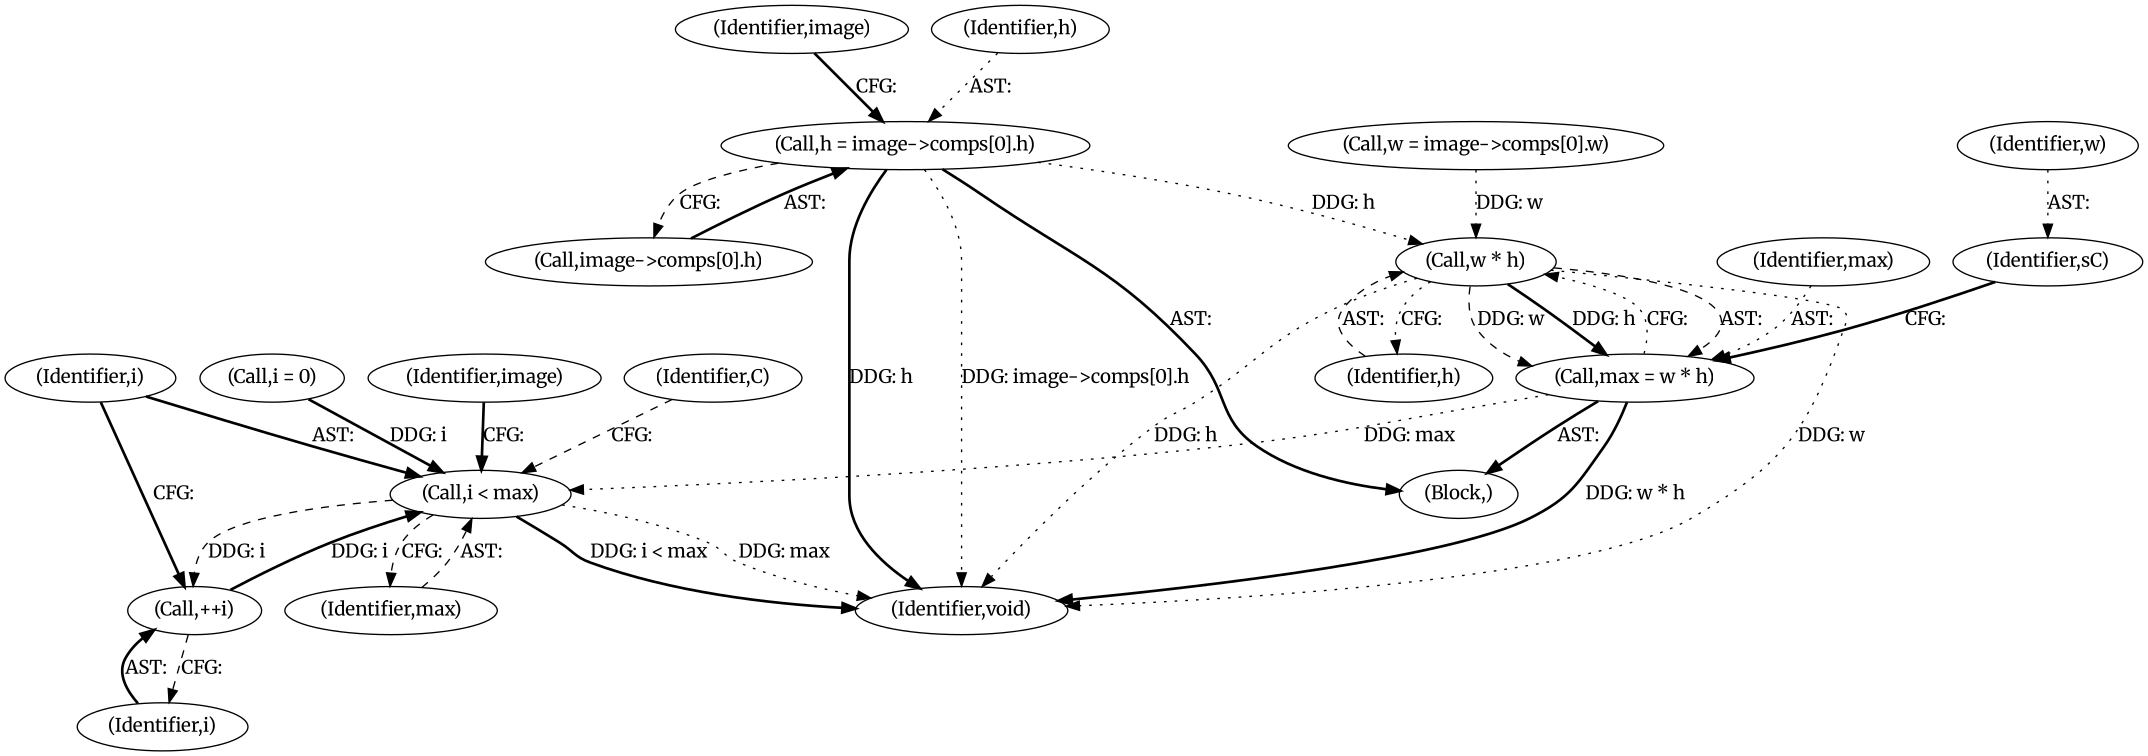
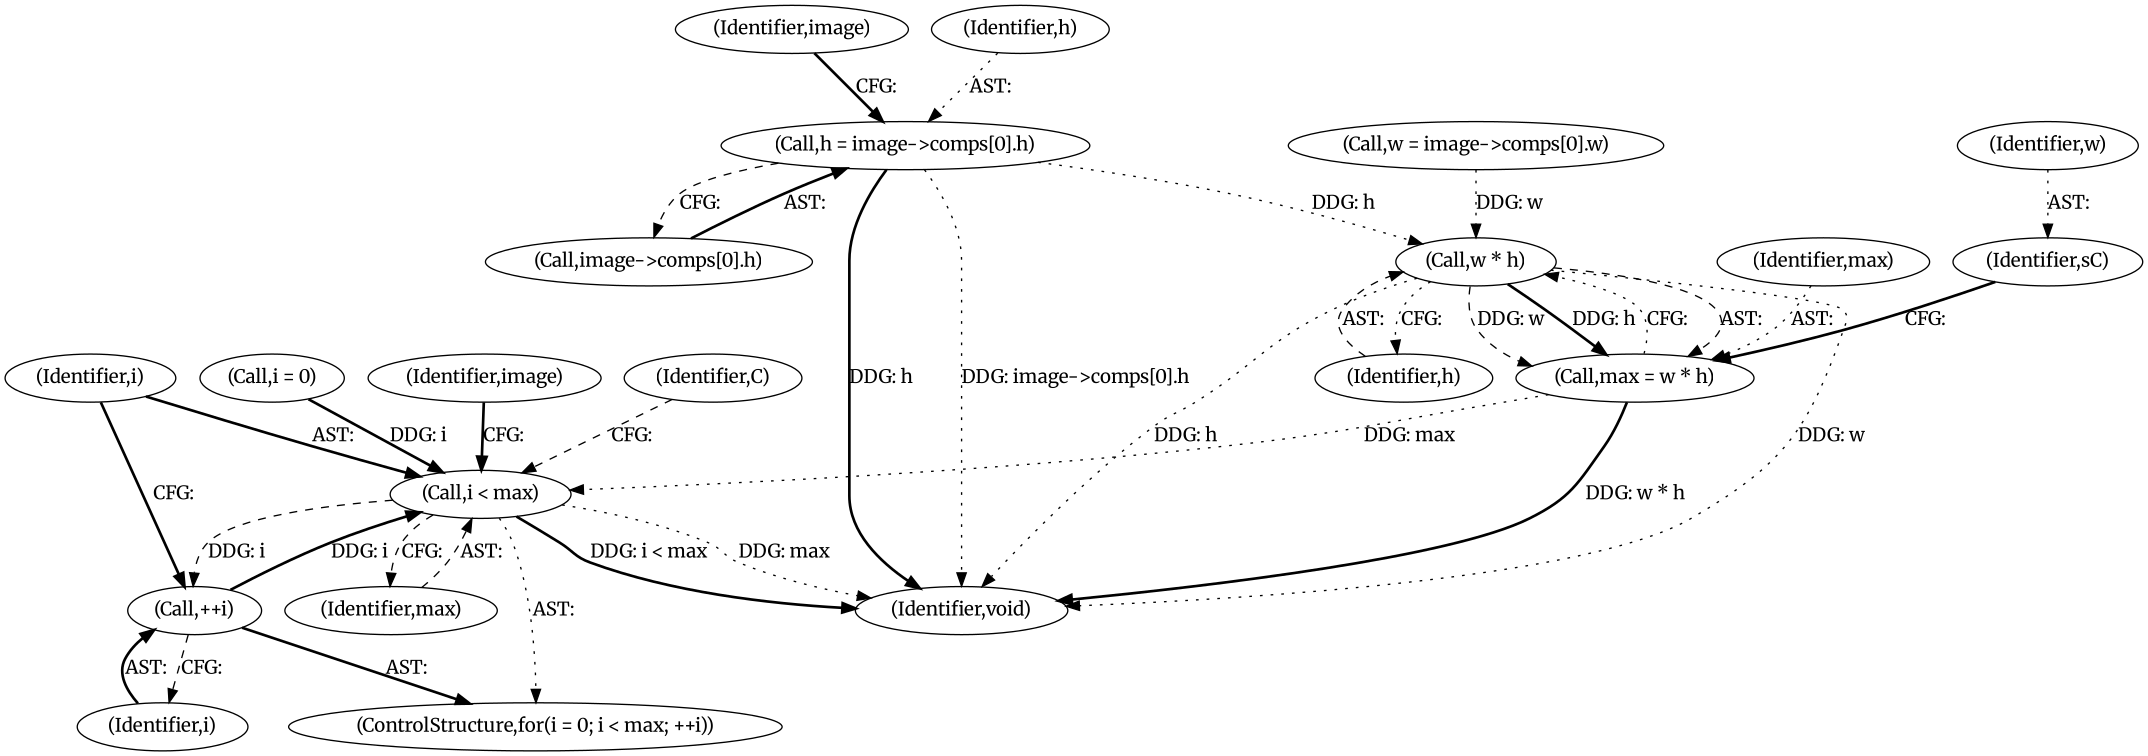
(1459, 494) -> none
none -> (535, 727)
